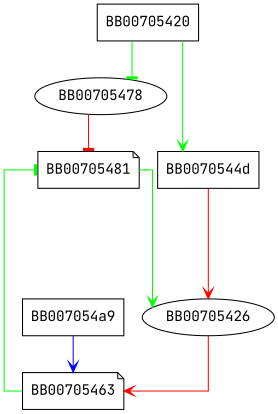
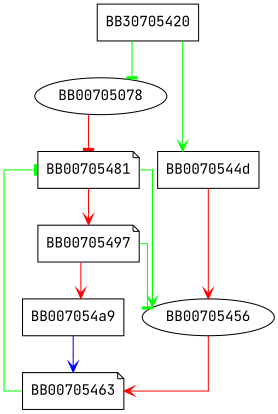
(148, 23) -> (148, 23)
(101, 96) -> (101, 96)
none -> (89, 244)
(208, 317) -> (208, 317)
